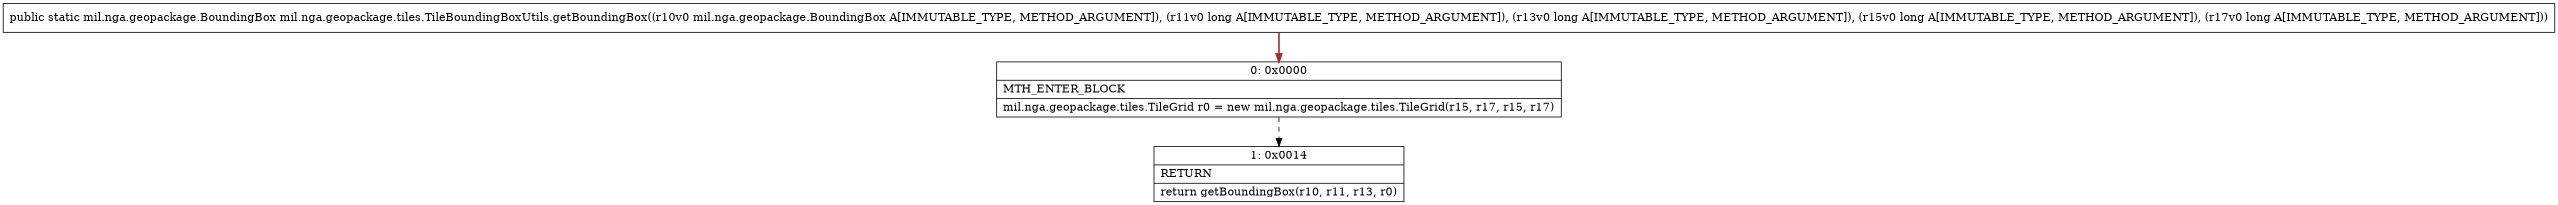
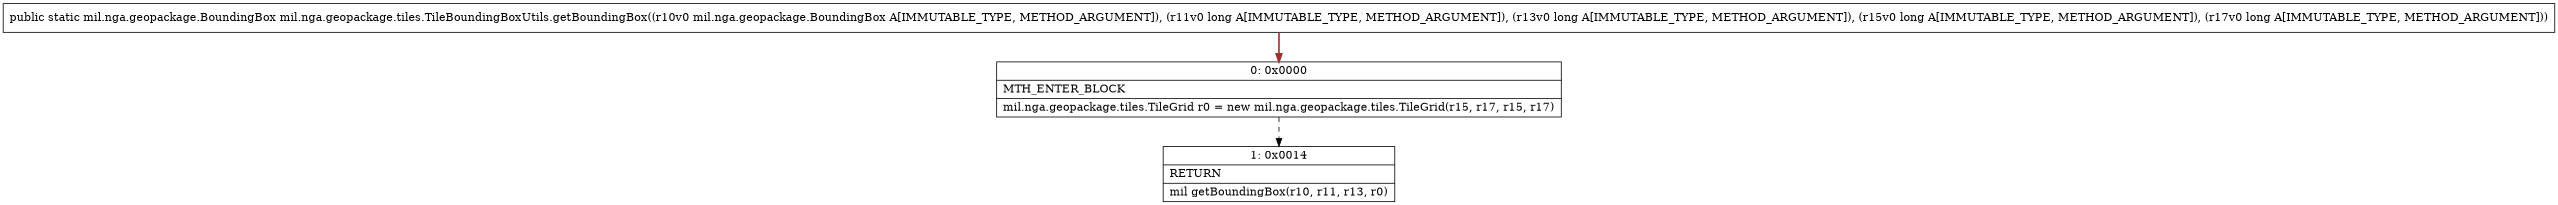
(1279, 192) -> (1279, 192)
